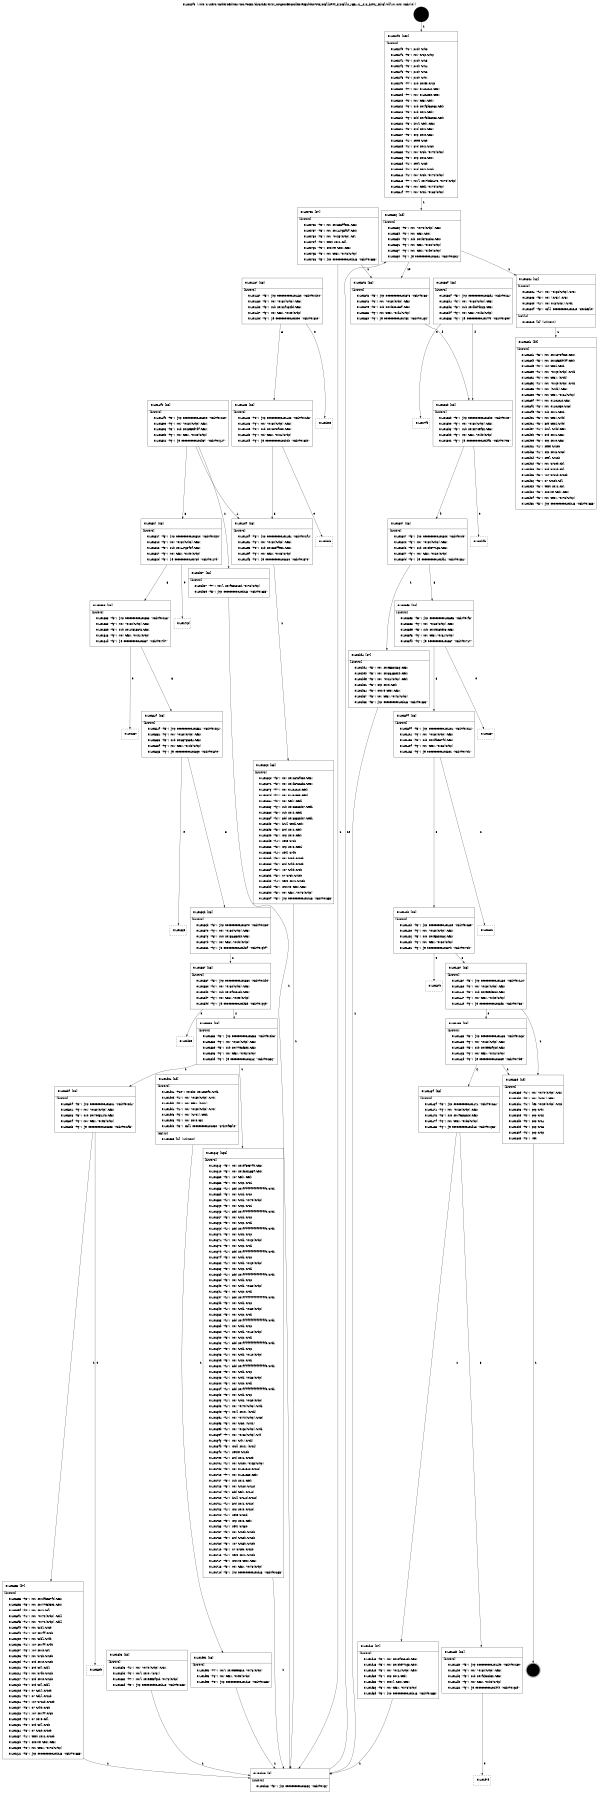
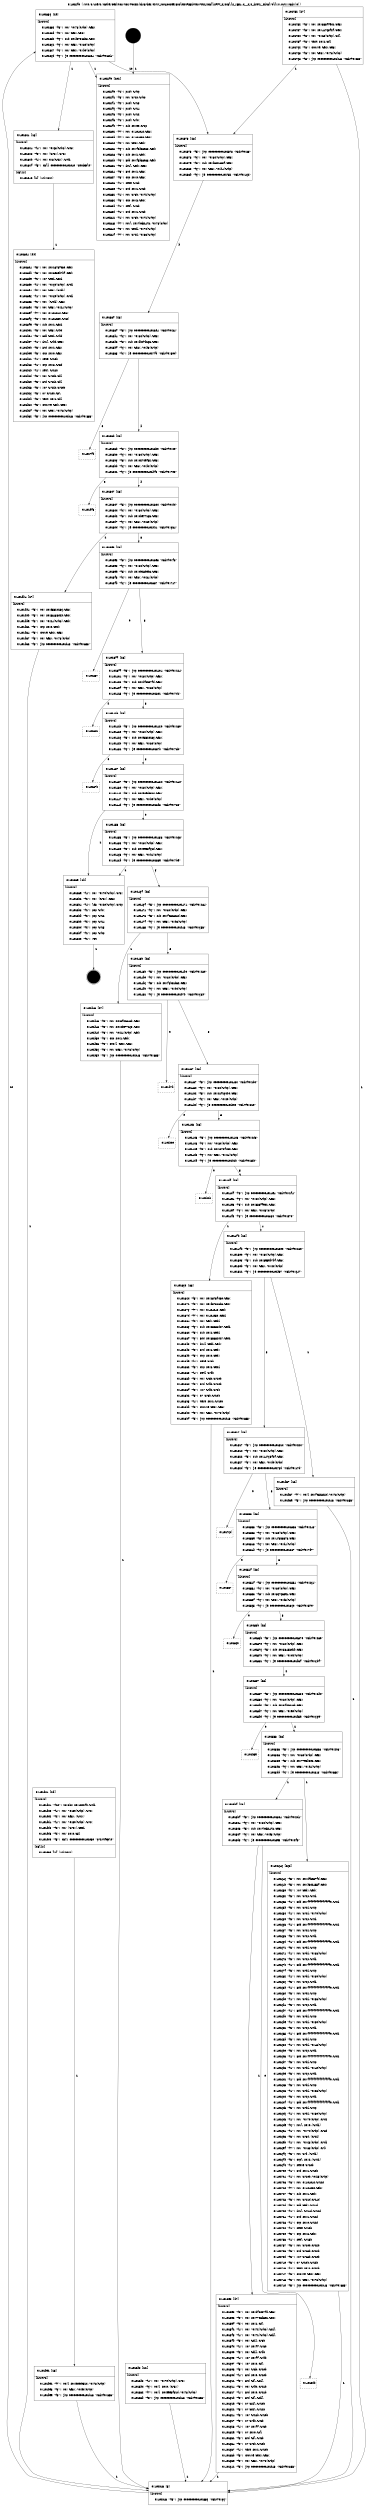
(421, 203) -> (92, 69)
(455, 356) -> (176, 246)
(216, 489) -> (260, 1226)
none -> (193, 1031)
